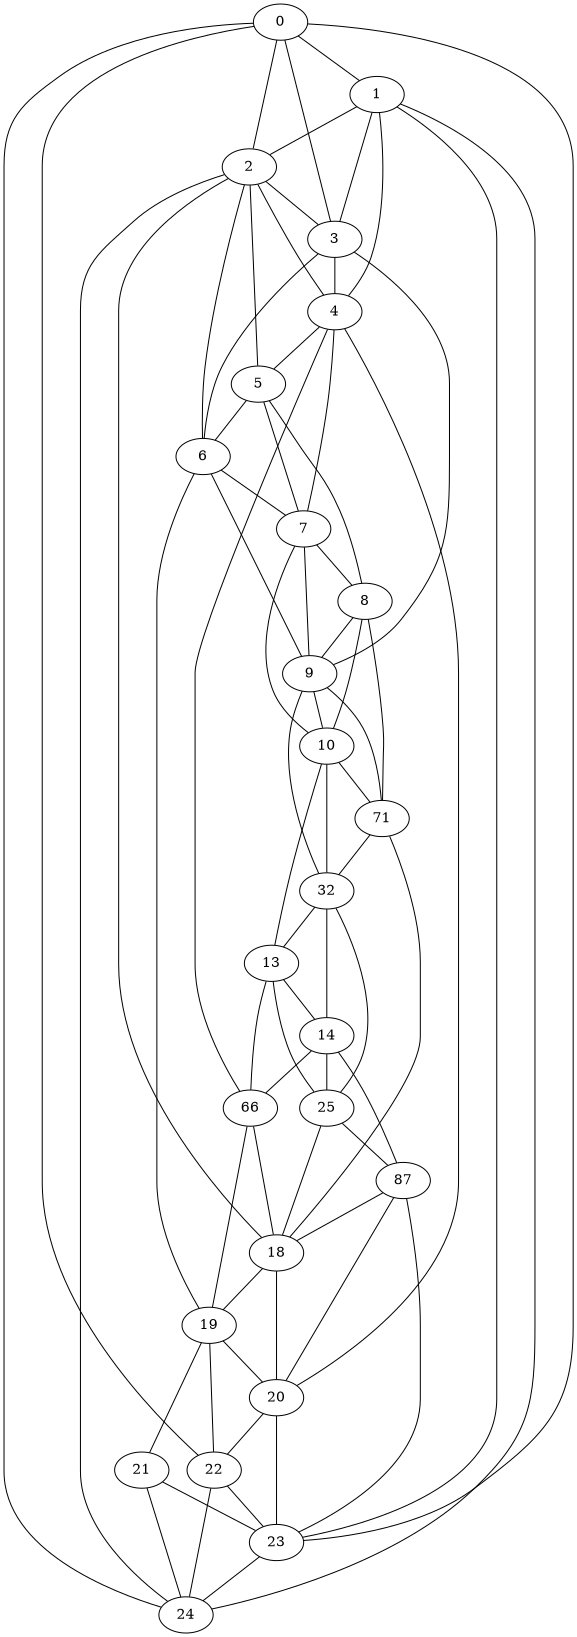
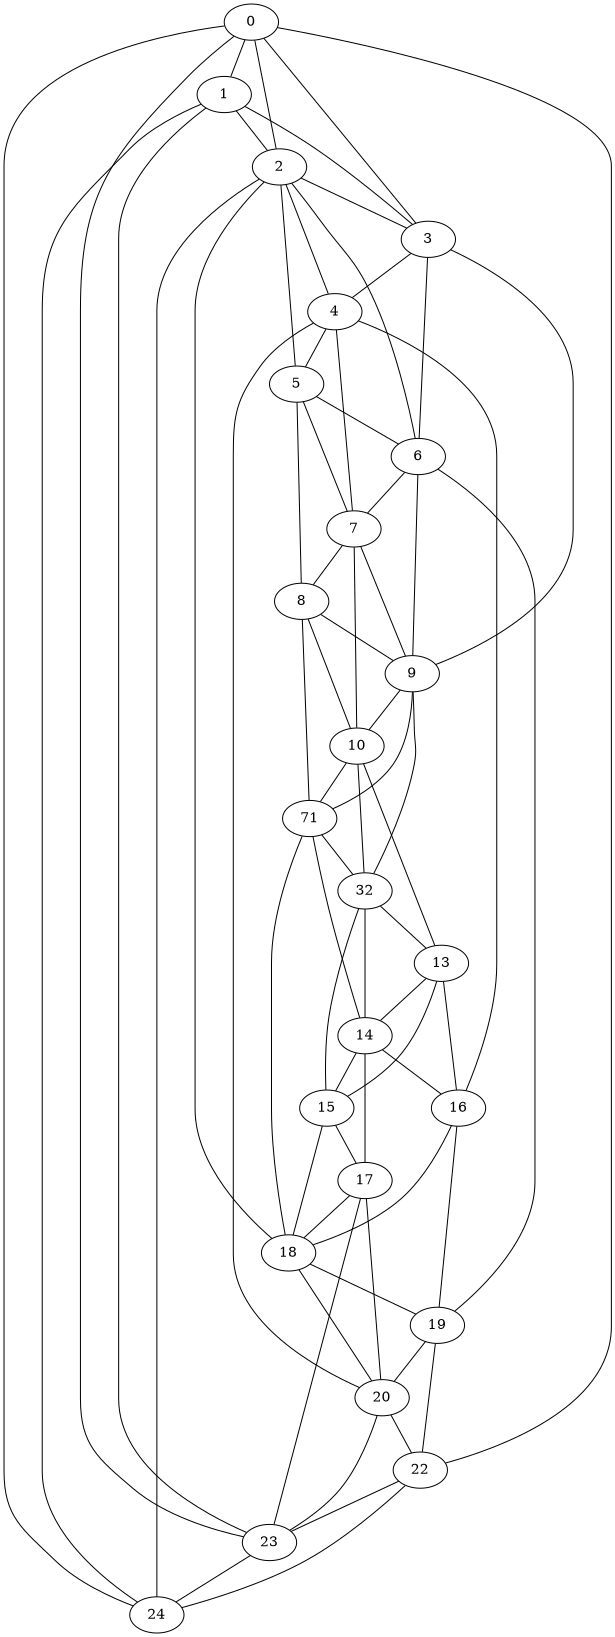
(381, 208) -> none
none -> (334, 928)
(250, 1108) -> (459, 1108)
(327, 1108) -> (327, 1108)
(403, 1181) -> (365, 1181)
(142, 1470) -> none
